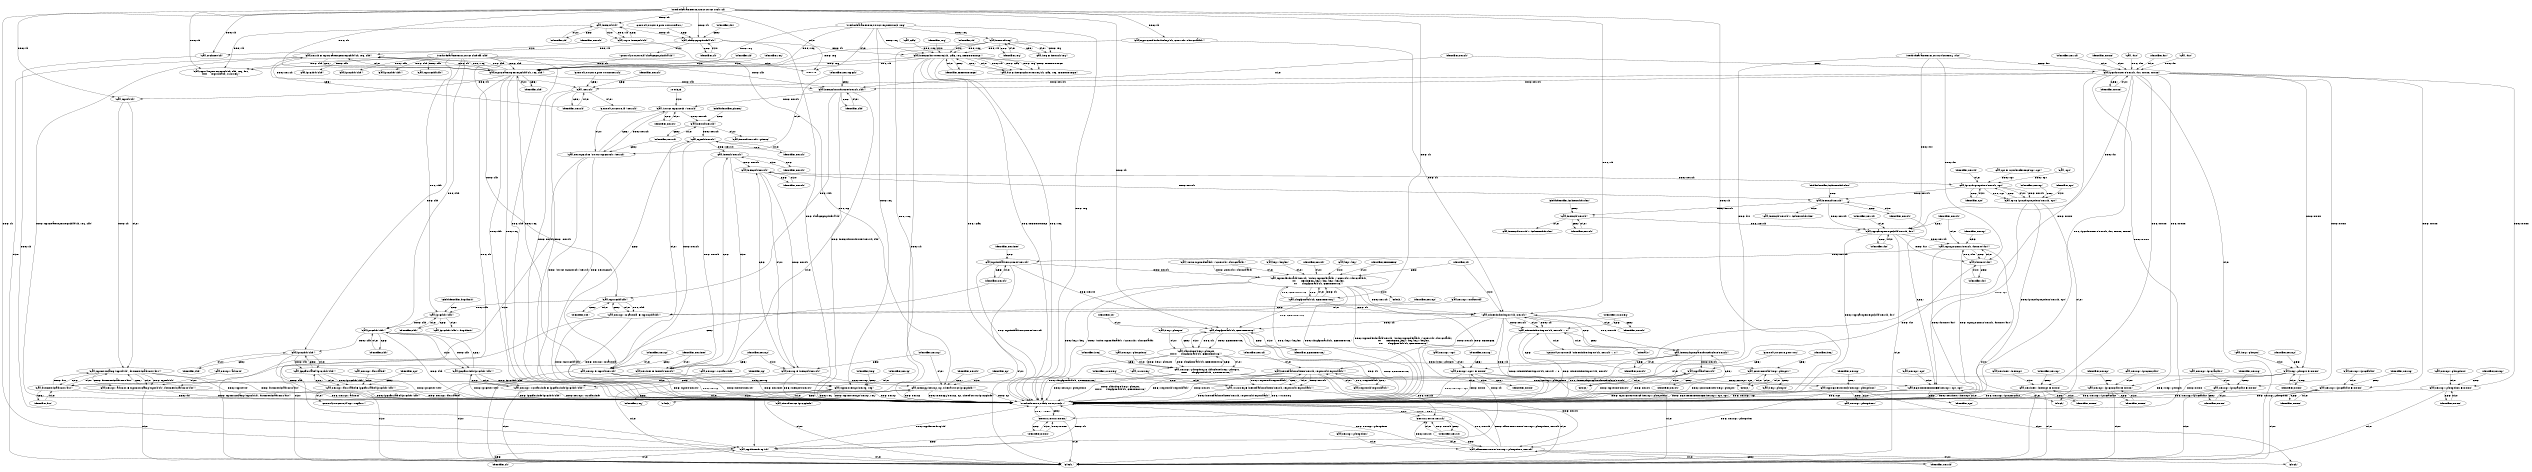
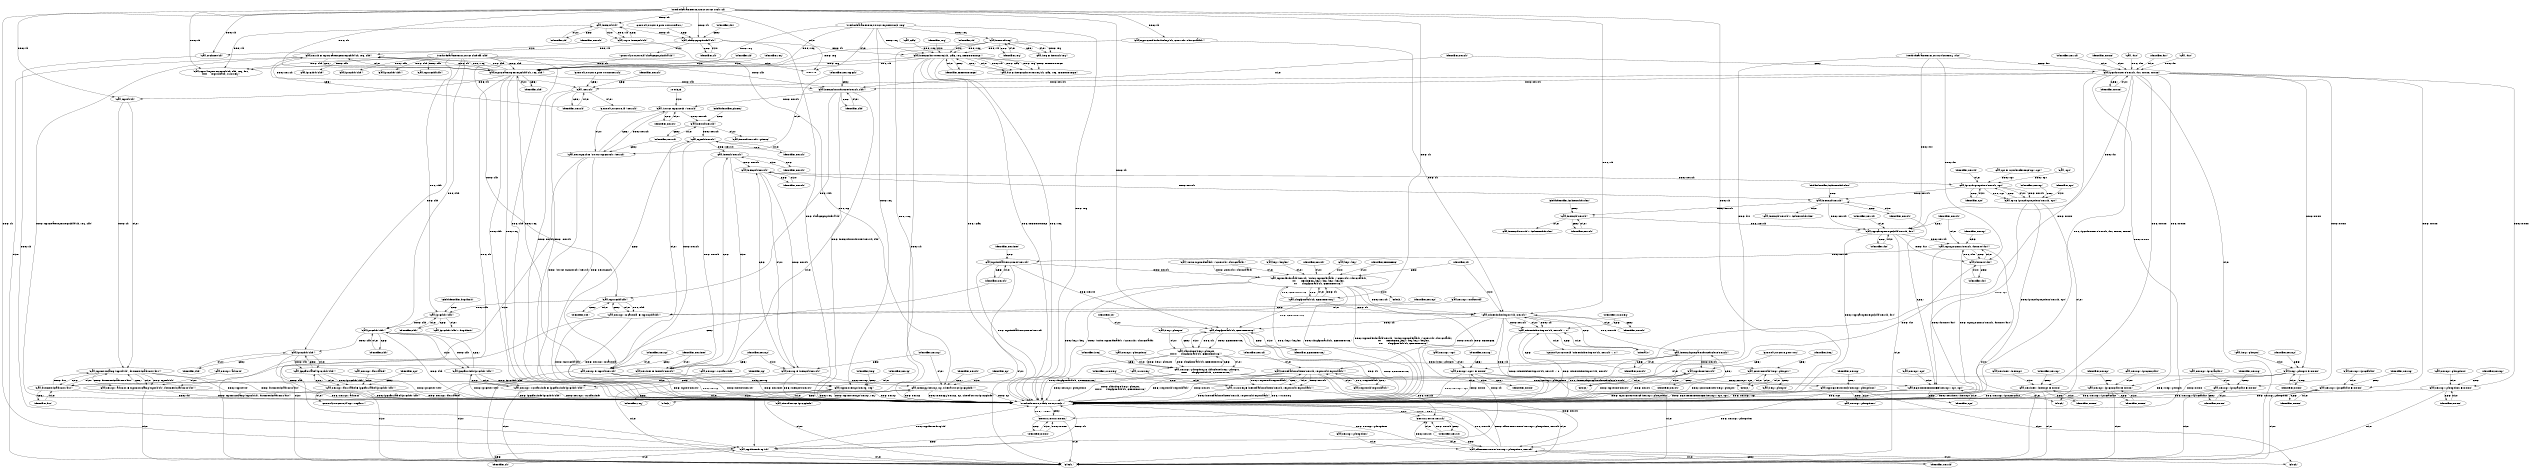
(1637, 347) -> (1577, 347)
(1701, 371) -> (1701, 371)
